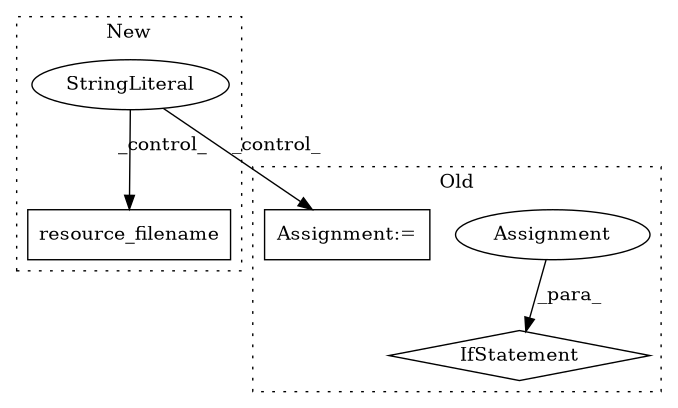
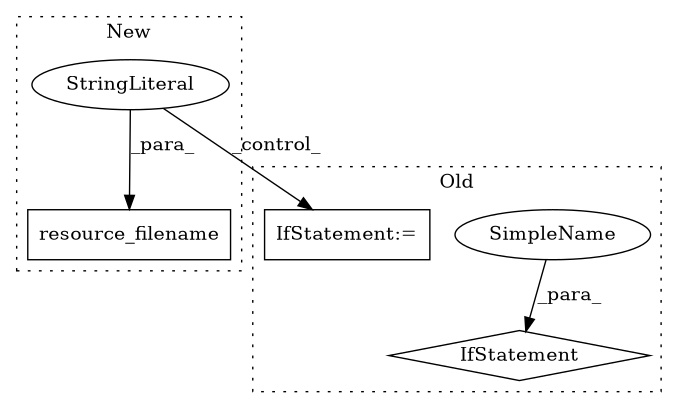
(162, 145) -> (162, 145)
(347, 235) -> (347, 235)
(553, 235) -> (553, 235)
